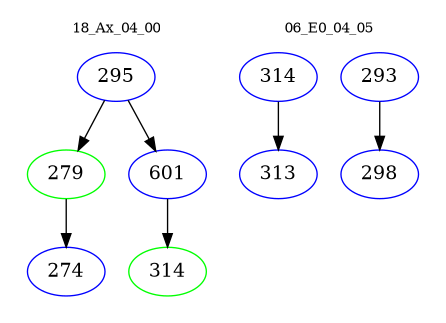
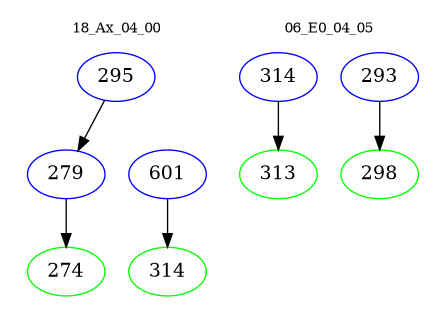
(139, 120) -> none
(66, 174) -> (66, 174)
(278, 174) -> (278, 174)
(380, 174) -> (380, 174)
(66, 272) -> (66, 272)
